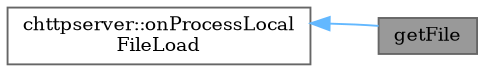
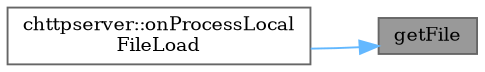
(354, 24) -> (335, 48)
